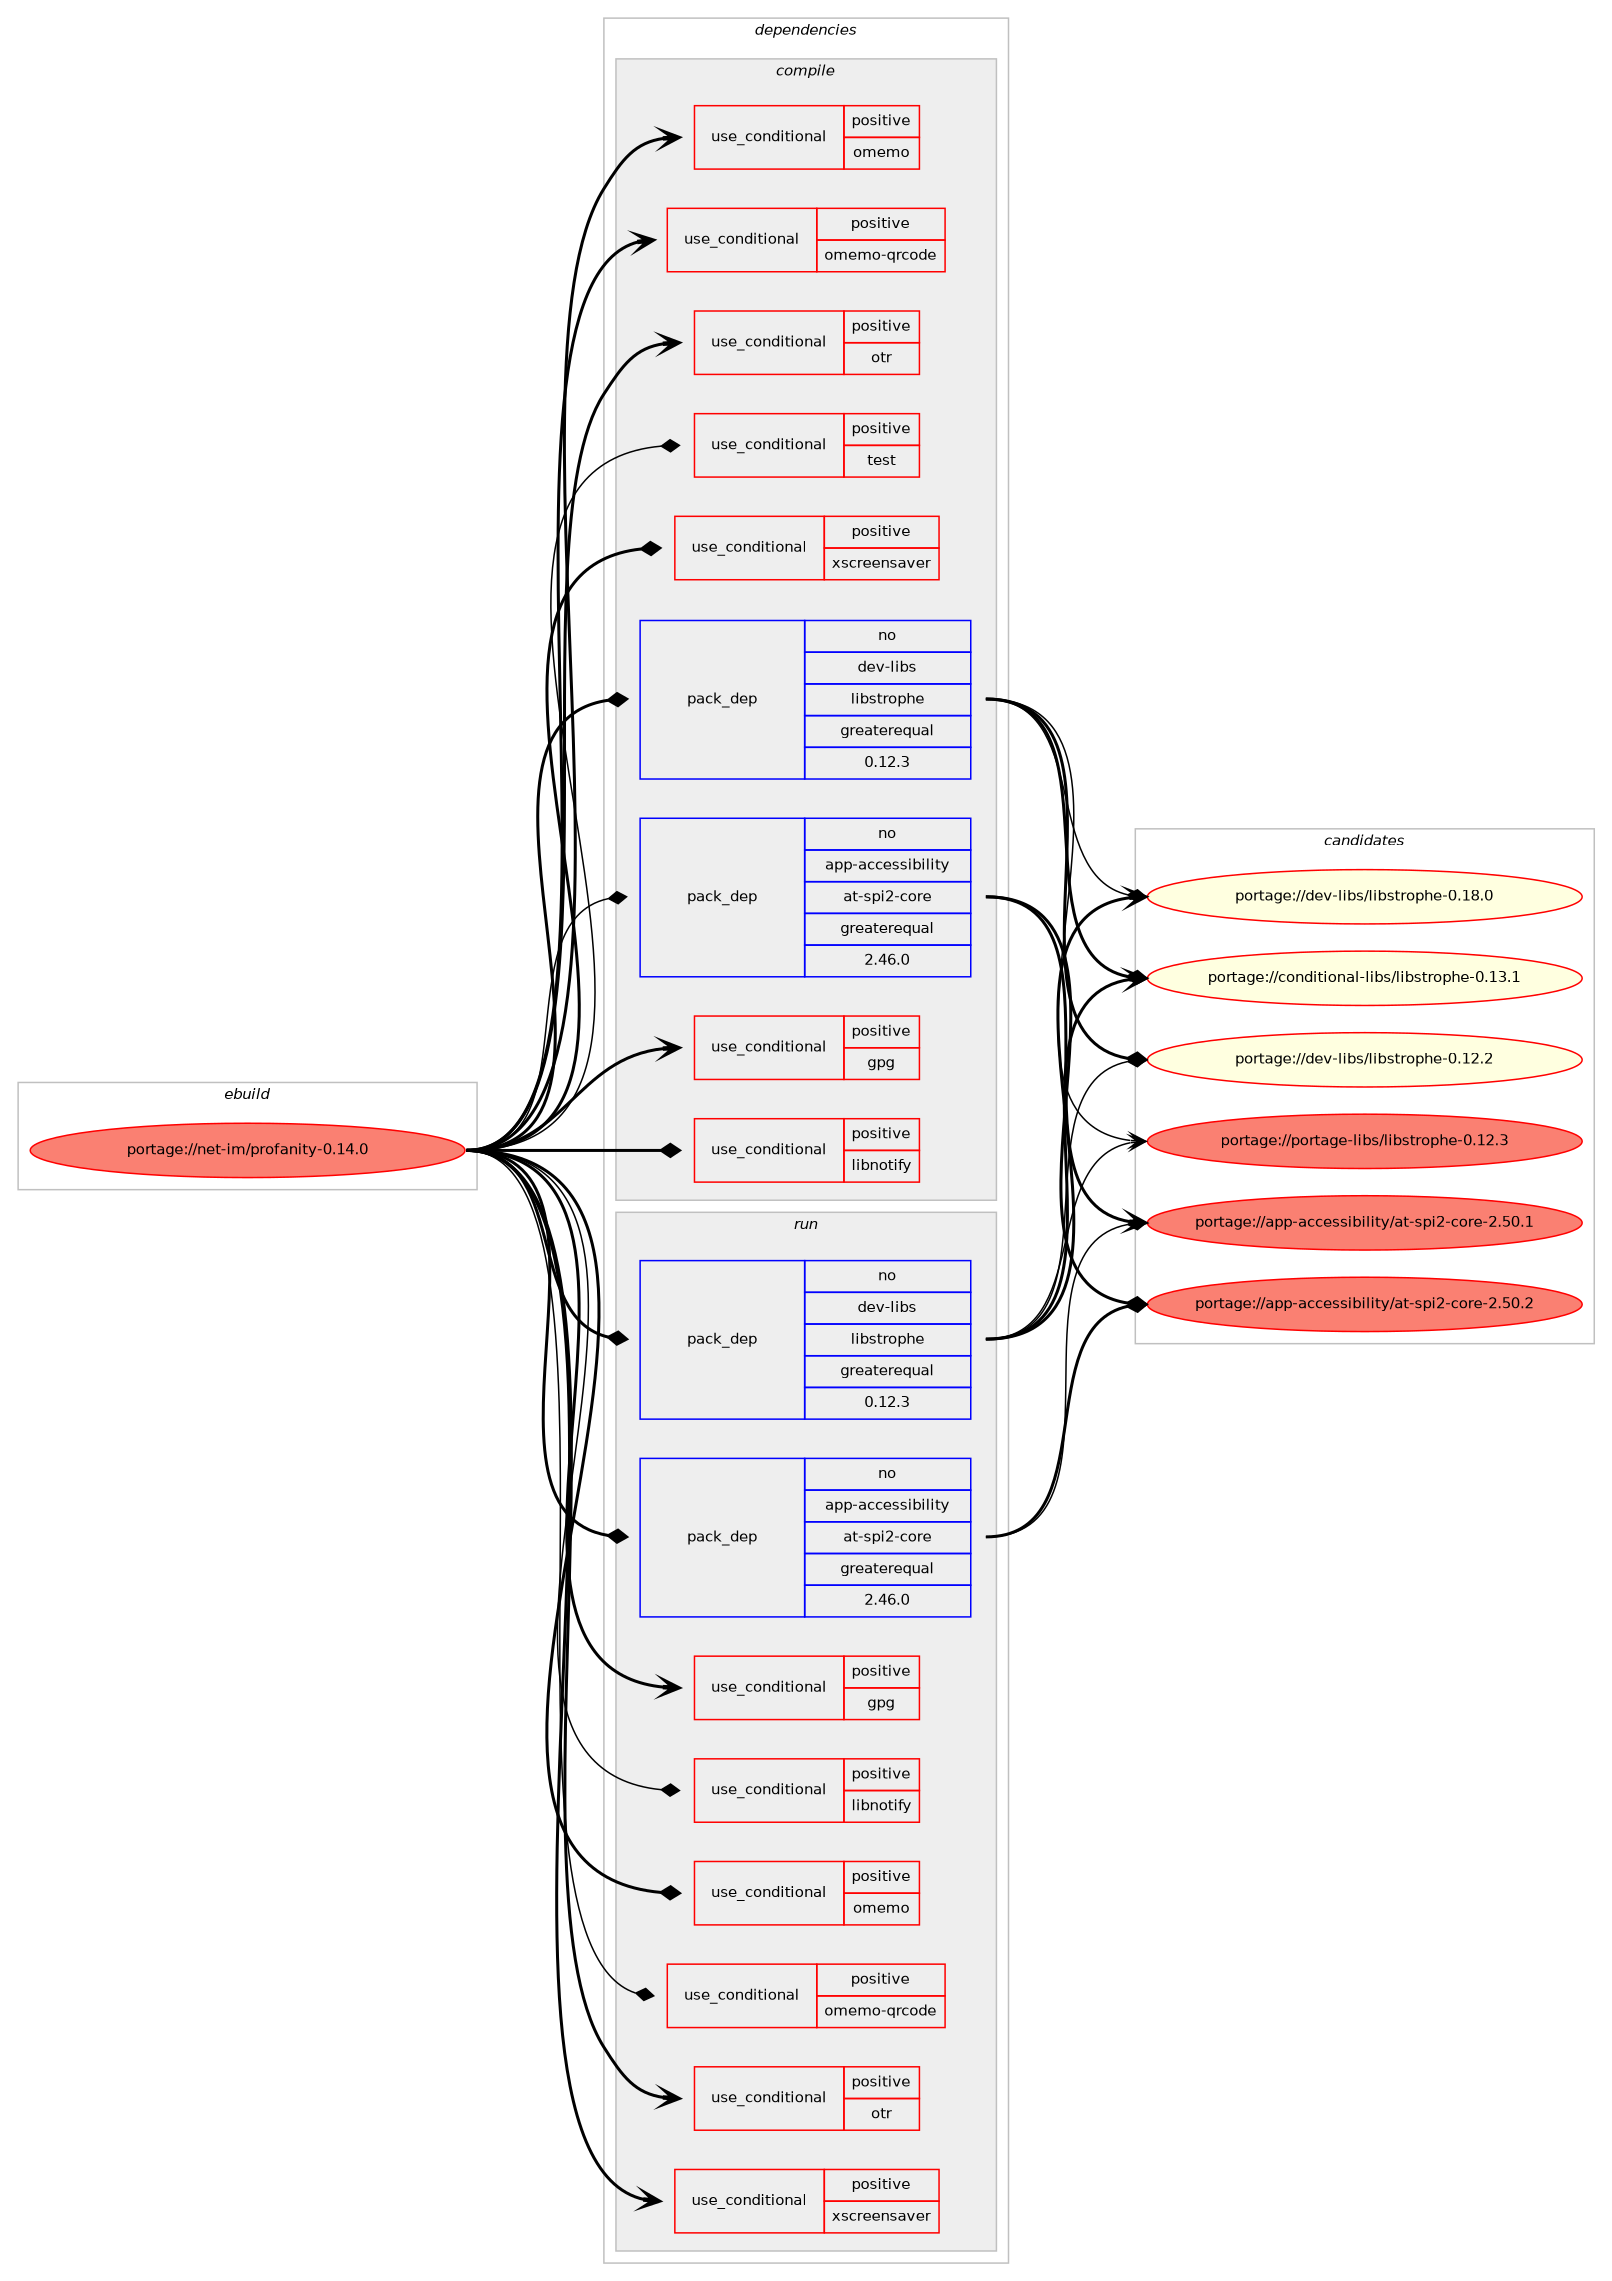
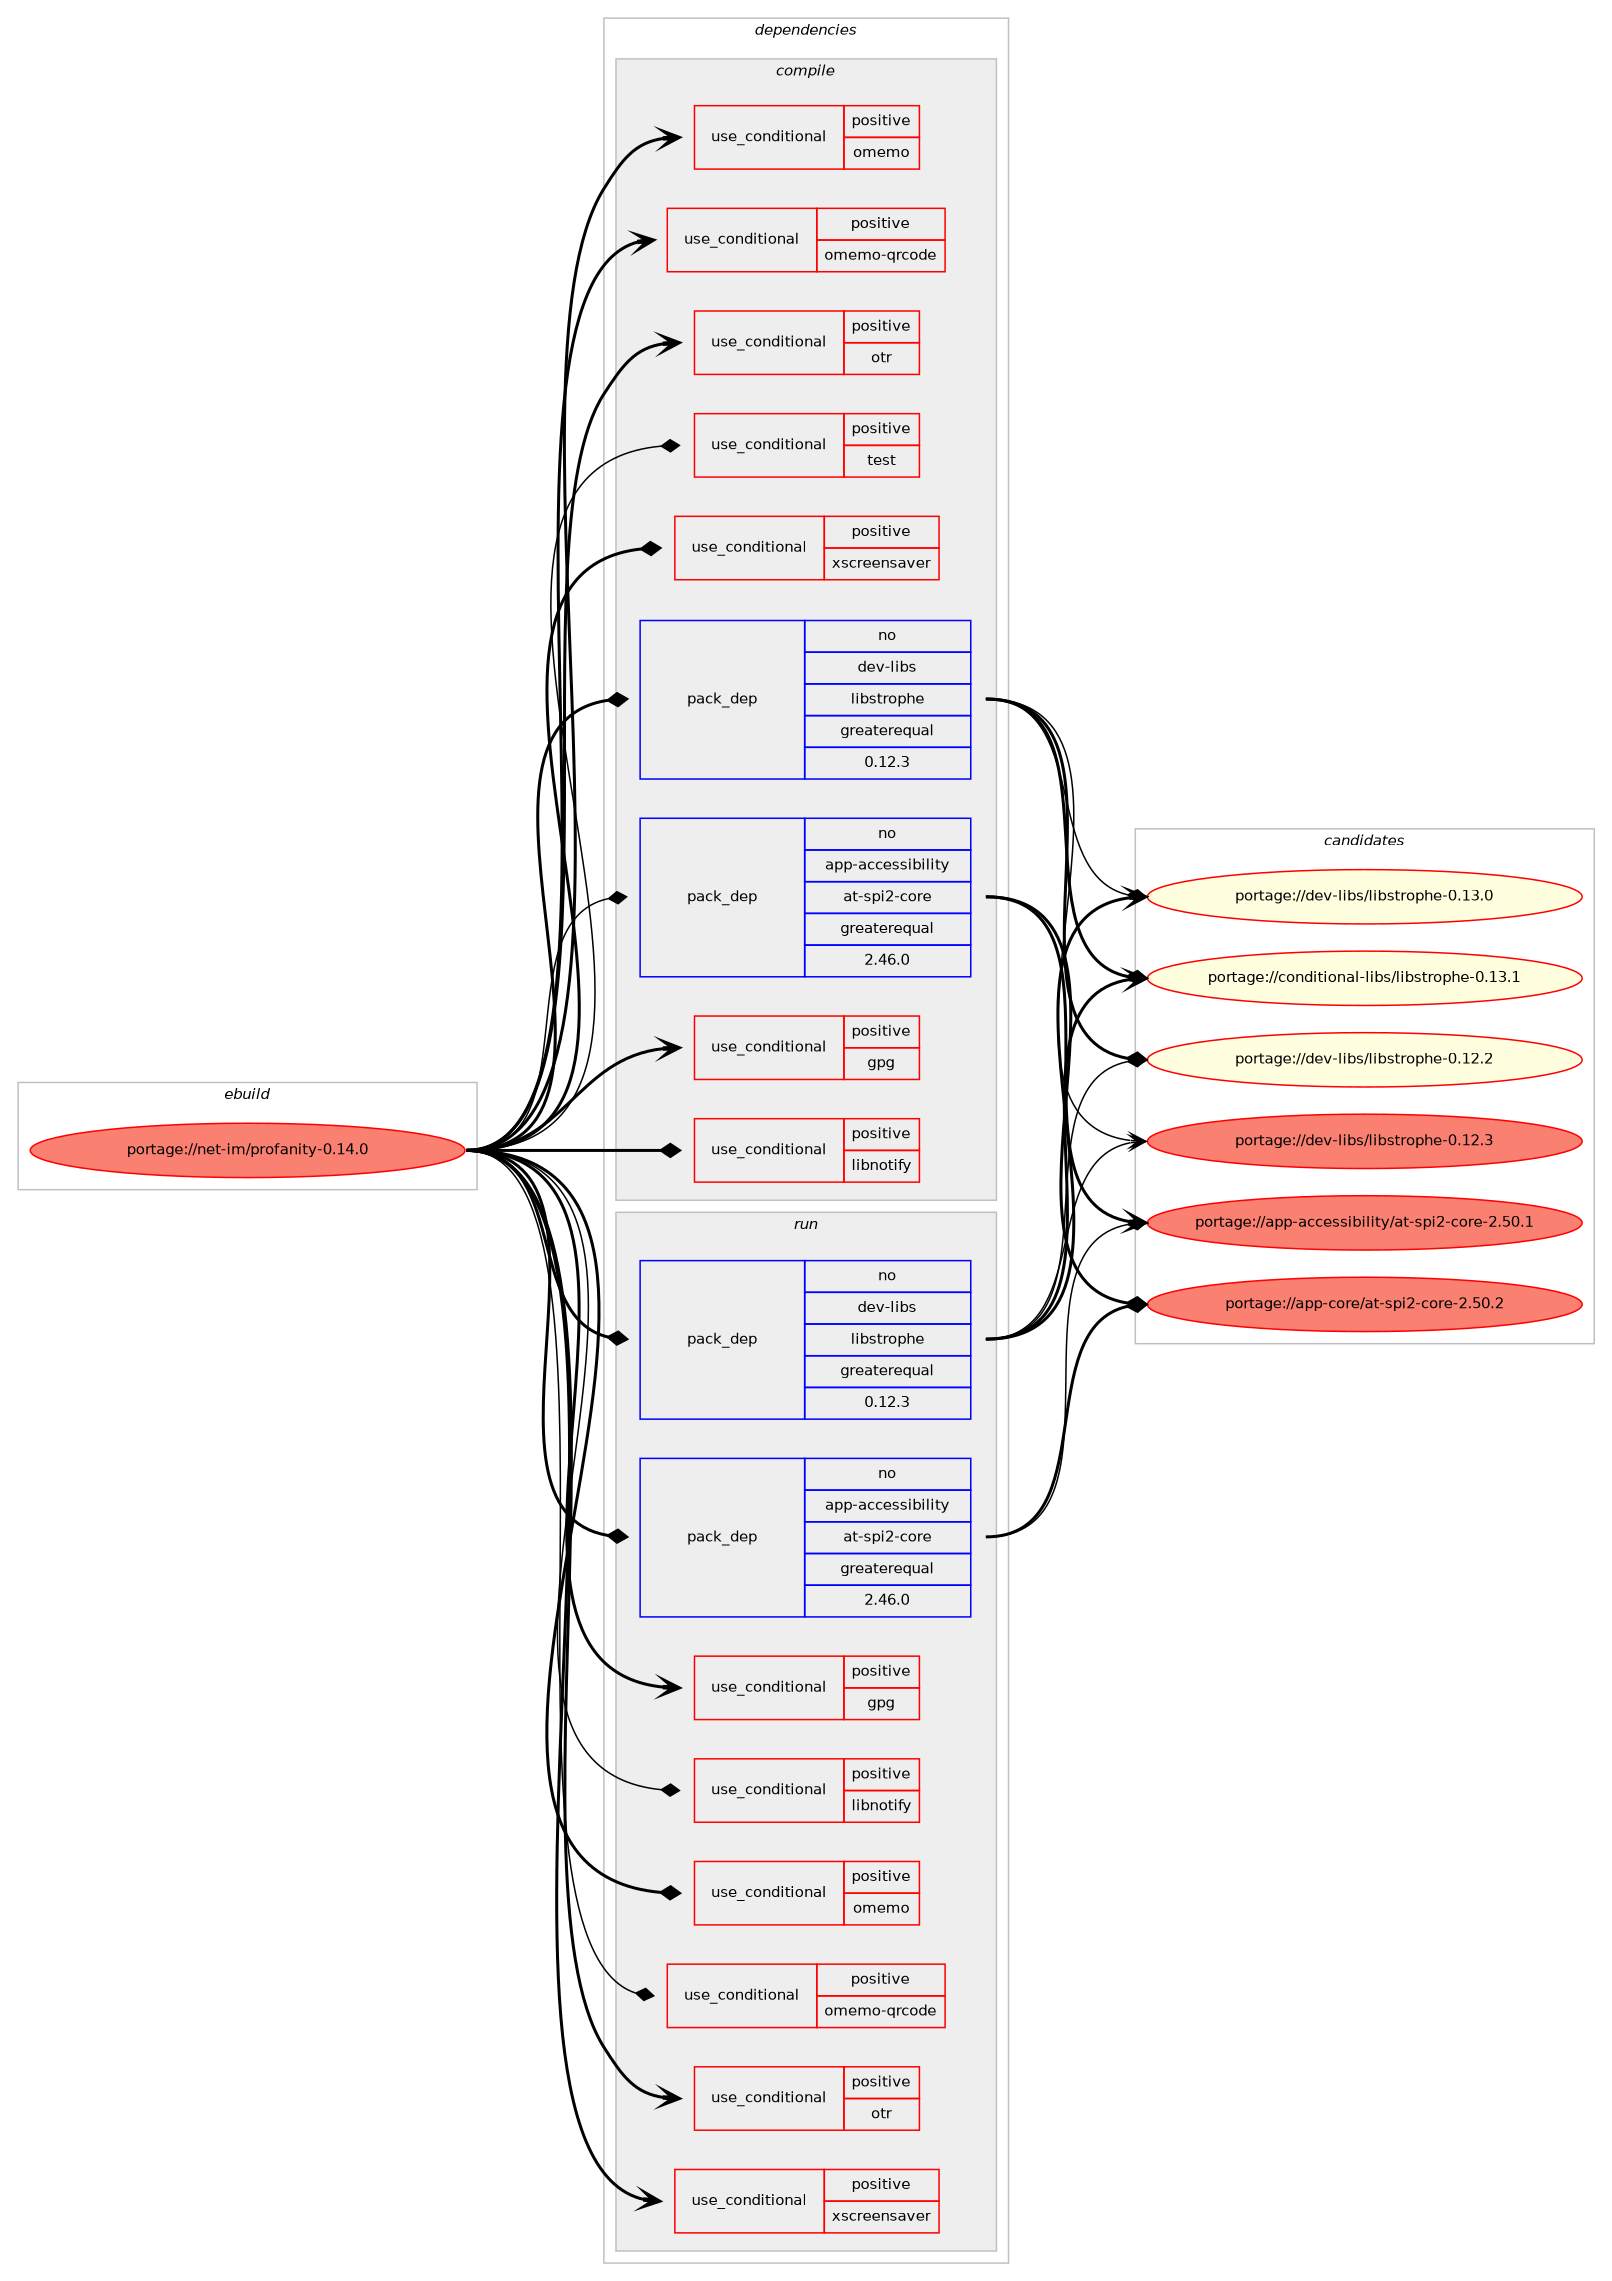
(1365, 897) -> (1365, 897)
(1365, 1141) -> (1365, 1141)
(1365, 1304) -> (1365, 1304)
